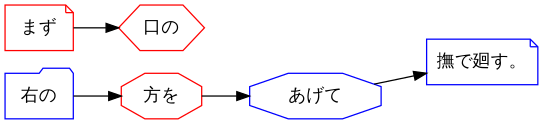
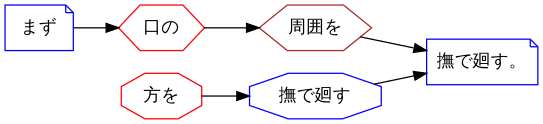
(39, 28) -> (39, 28)
none -> (315, 28)
(39, 96) -> none
(315, 96) -> (315, 96)
